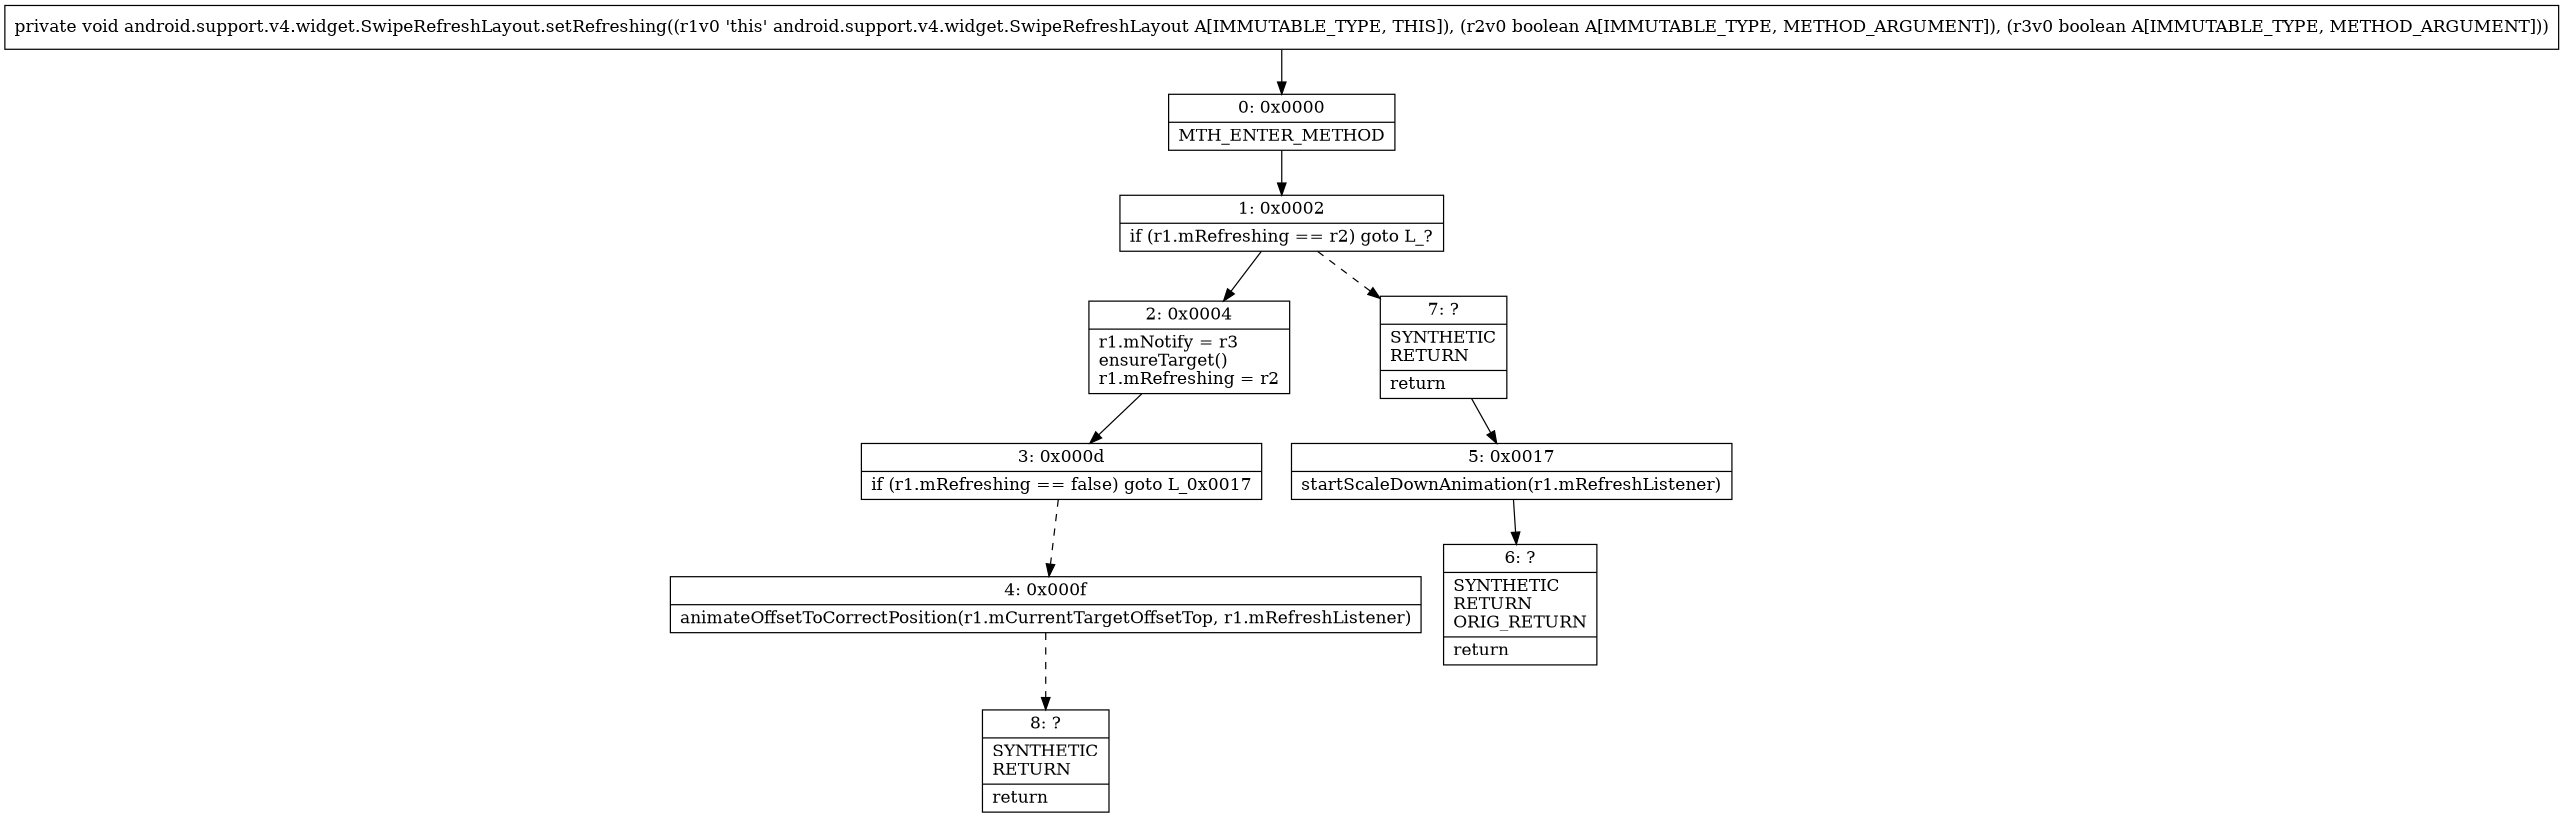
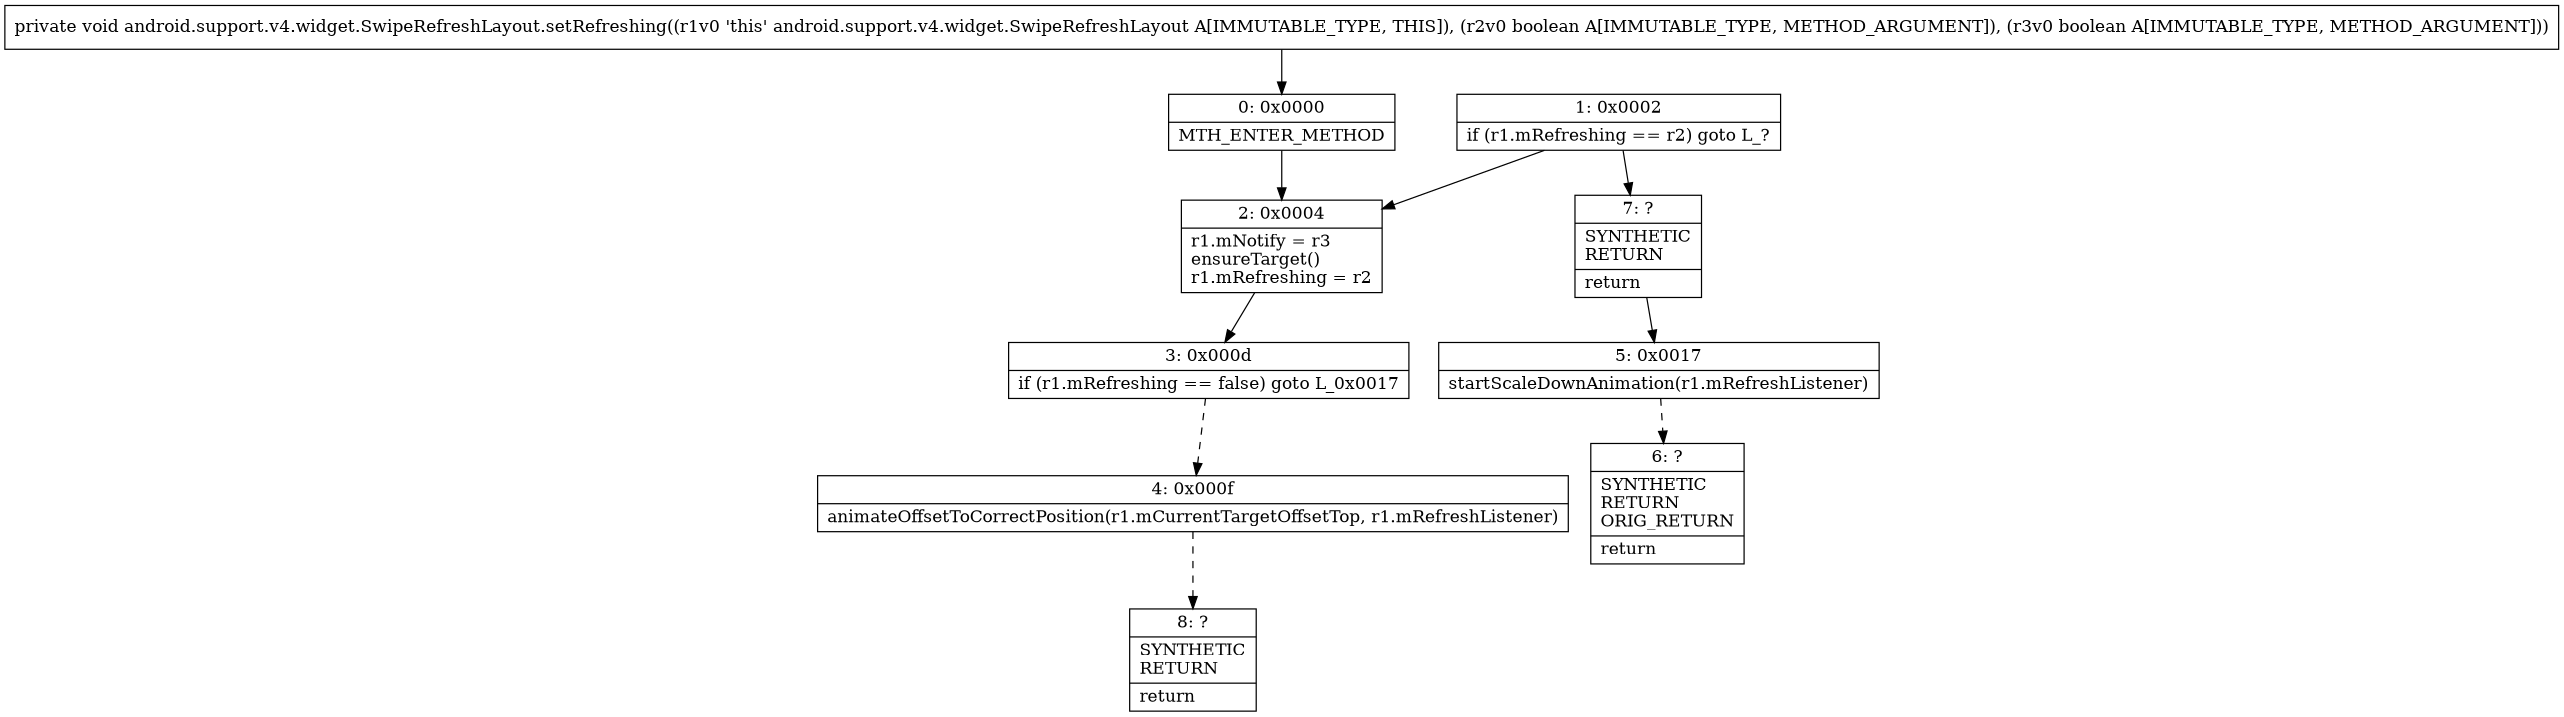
(1282, 167) -> (1282, 169)
(1344, 271) -> (1626, 167)
(1515, 516) -> (1662, 415)
